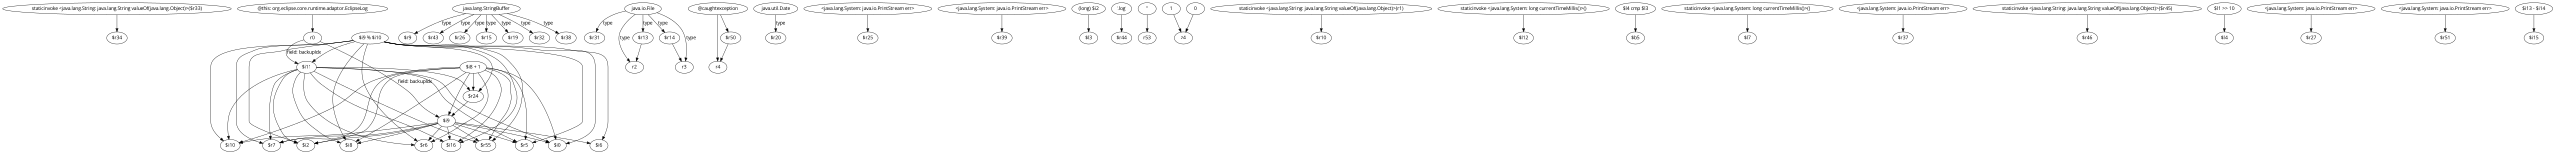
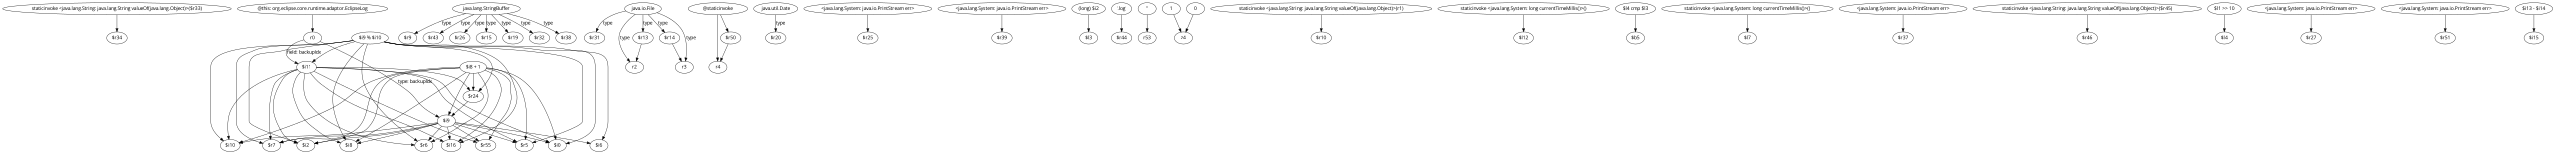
(718, 9) -> (718, 9)
(493, 52) -> none
(415, 82) -> (415, 82)
